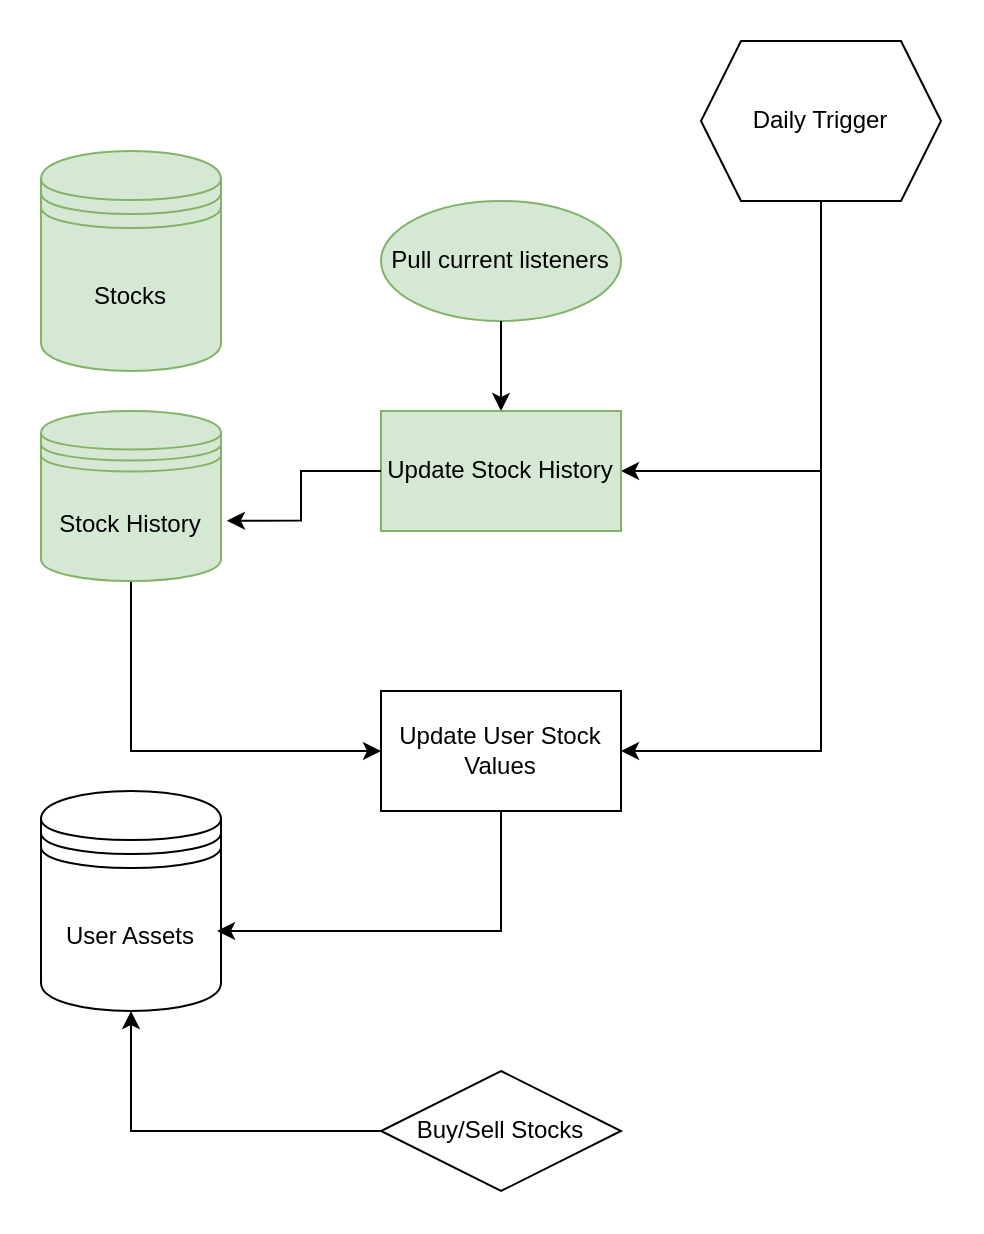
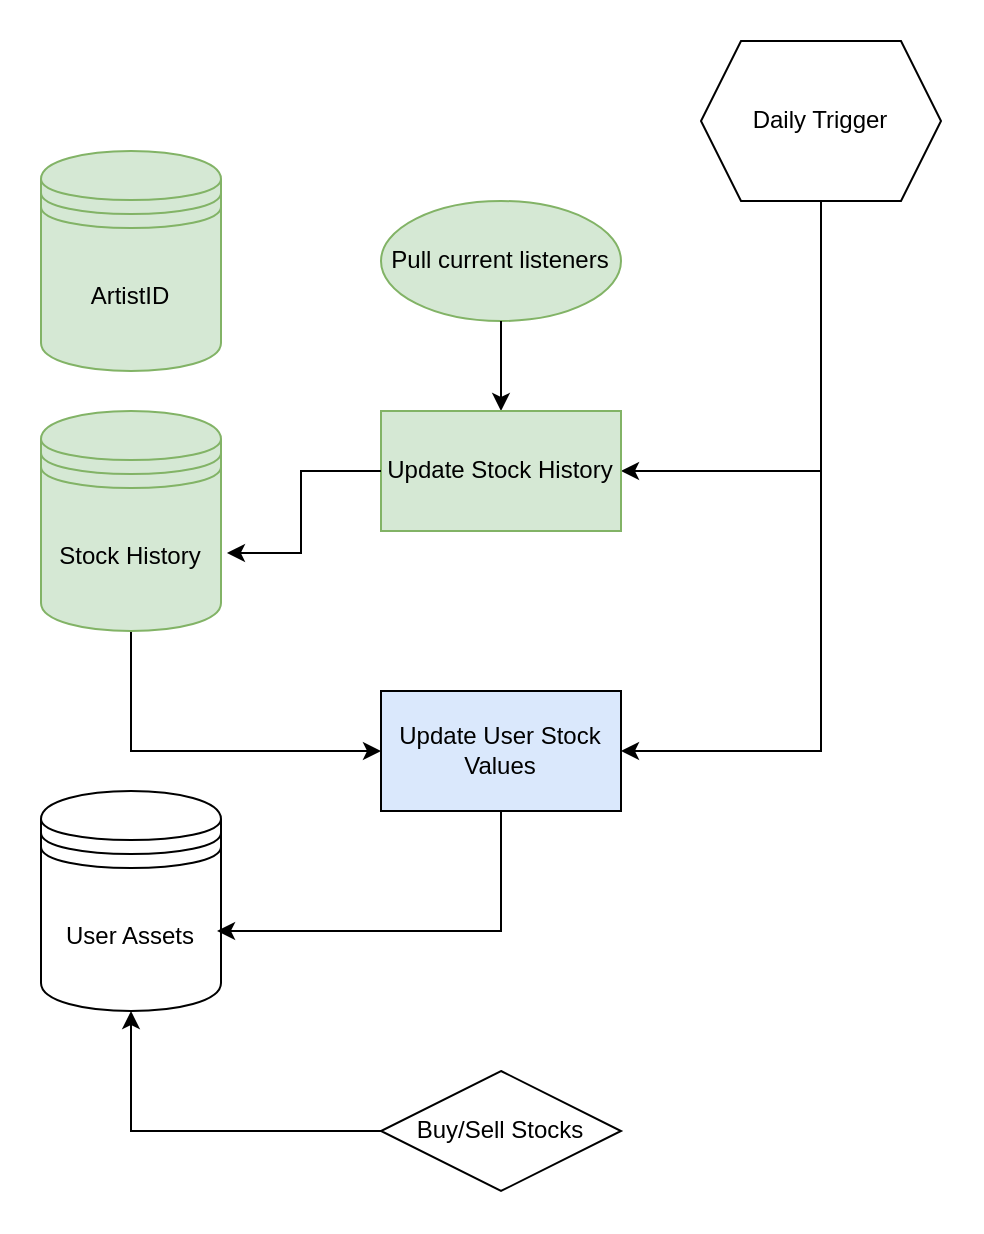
(131, 297) -> (131, 297)
(131, 496) -> (131, 521)
(501, 751) -> (501, 751)
